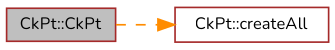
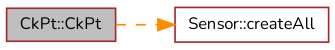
(252, 25) -> (252, 25)
